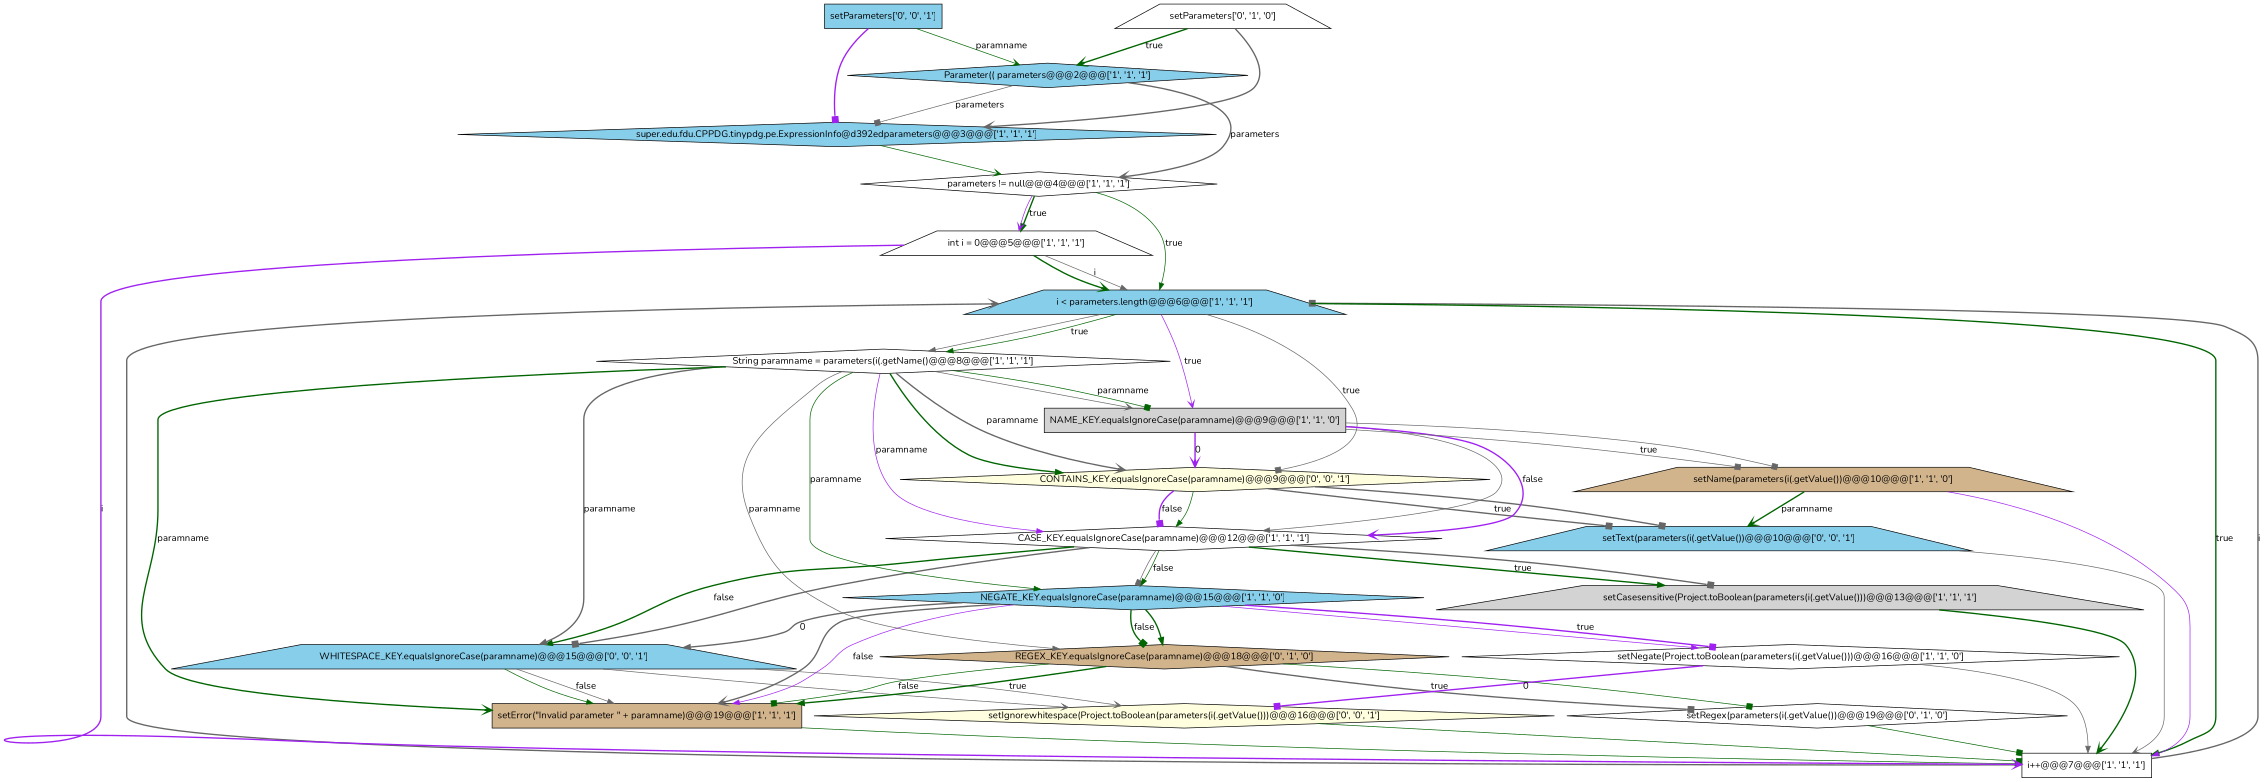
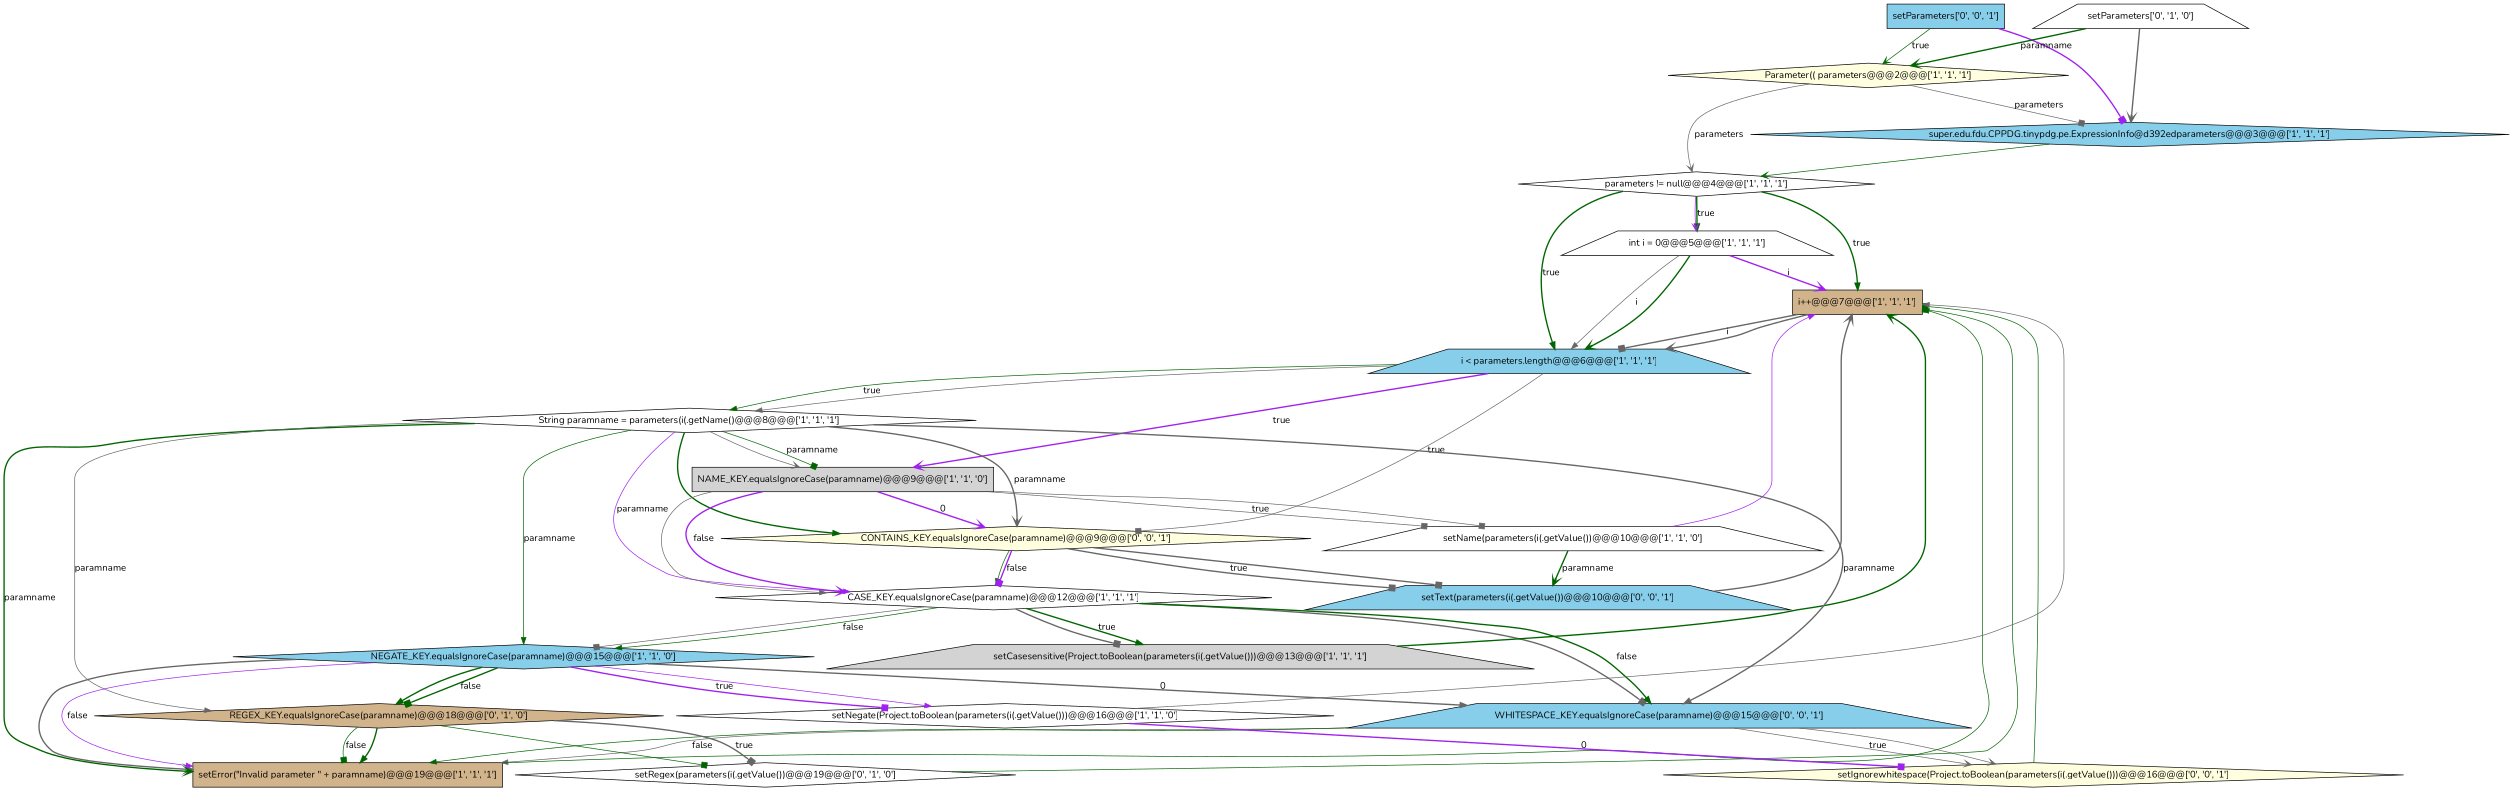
(1001, 46) -> (1921, 46)
(1154, 46) -> (2046, 46)
(1048, 75) -> (1868, 75)
(1230, 131) -> (1728, 103)
(1152, 223) -> (1547, 247)
(1980, 322) -> (1827, 220)
(1179, 357) -> (1204, 420)
(1823, 479) -> (1573, 539)
(2146, 581) -> (1841, 502)
(2087, 765) -> (1858, 302)
